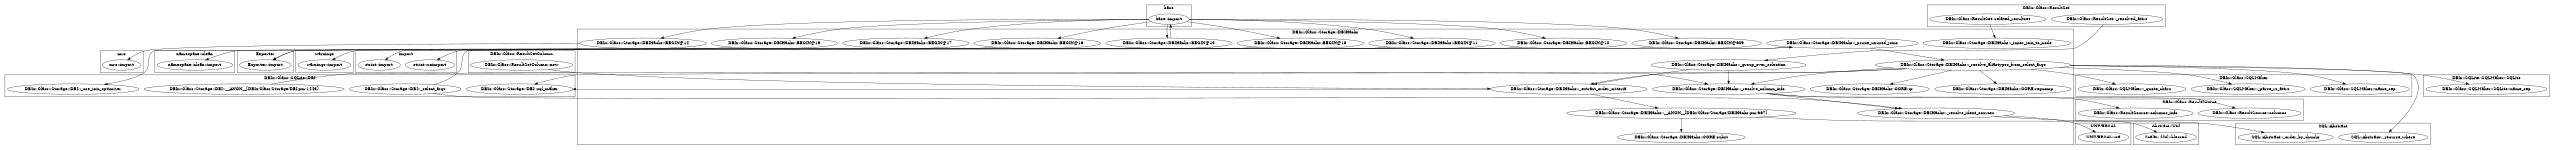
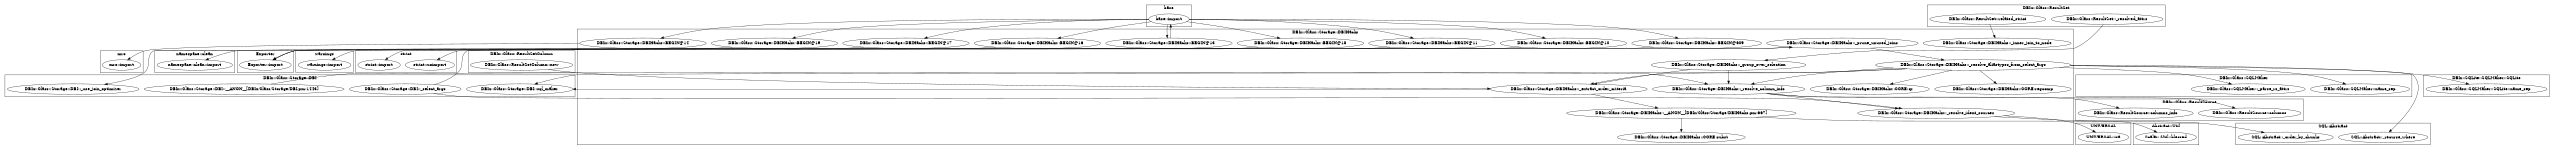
(1988, 19) -> (1988, 19)
none -> (569, 49)
(406, 54) -> (406, 54)
(290, 78) -> (290, 78)
(2132, 89) -> none
